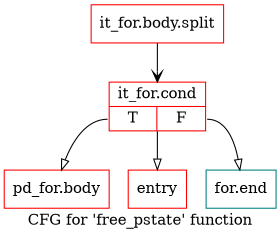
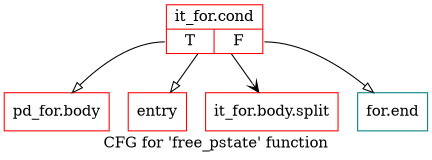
(157, 57) -> (242, 69)
